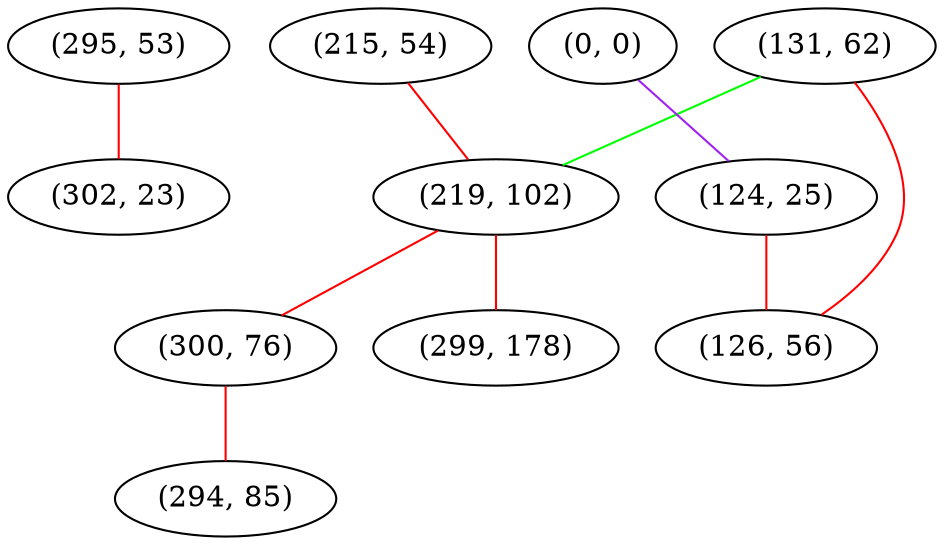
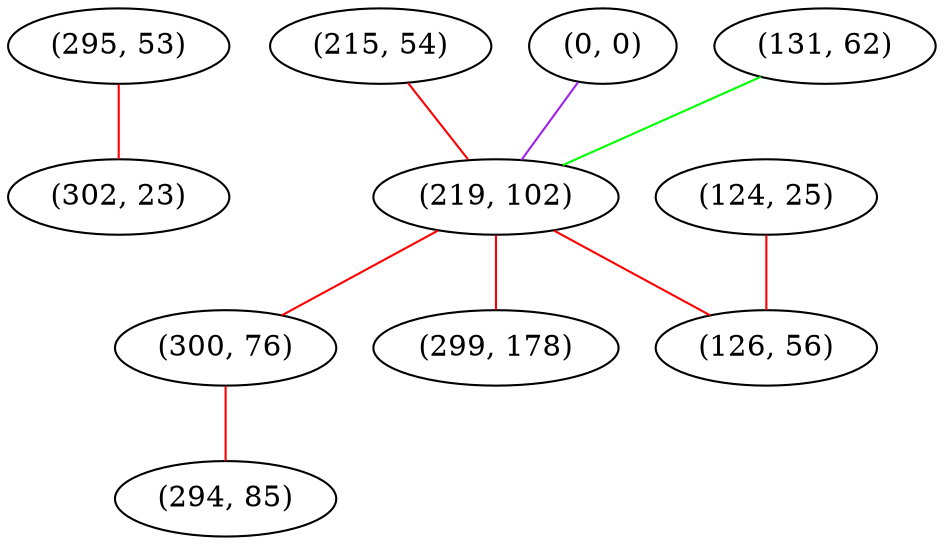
(688, 125) -> (550, 121)
(903, 208) -> (632, 273)
